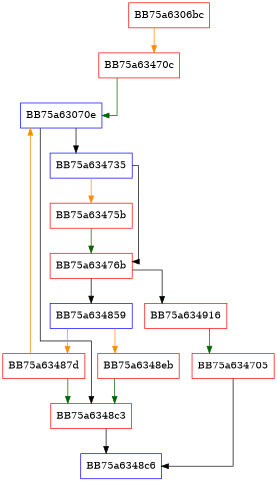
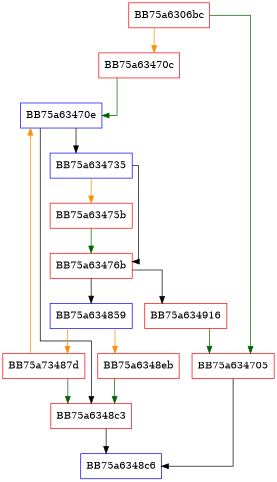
(61, 116) -> (61, 116)
none -> (250, 160)
(44, 366) -> (44, 366)
